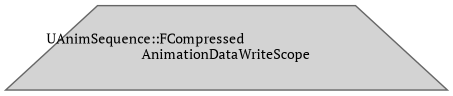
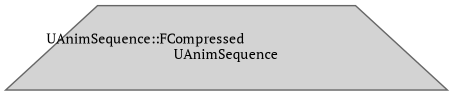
(227, 48) -> (227, 48)
